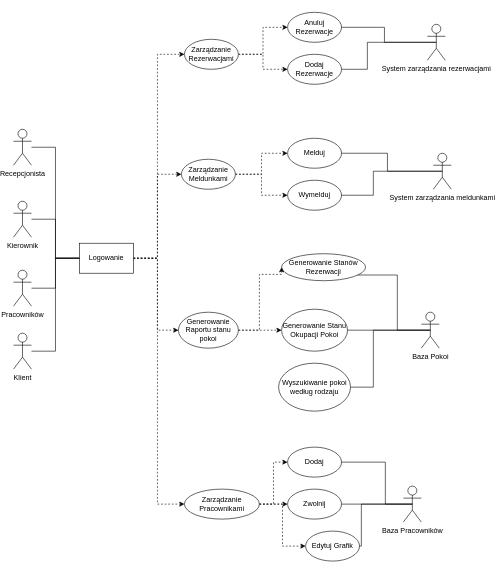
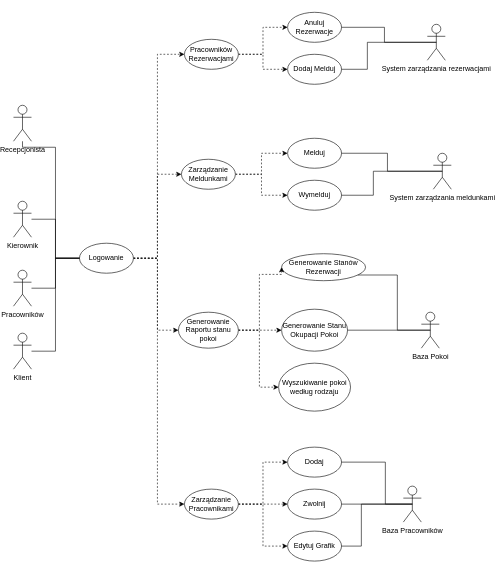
(212, 54) -> (212, 54)
(315, 69) -> (315, 69)
(23, 147) -> (23, 123)
(107, 258) -> (107, 258)
none -> (260, 360)
(374, 371) -> none
(222, 504) -> (212, 504)
(333, 546) -> (315, 546)
